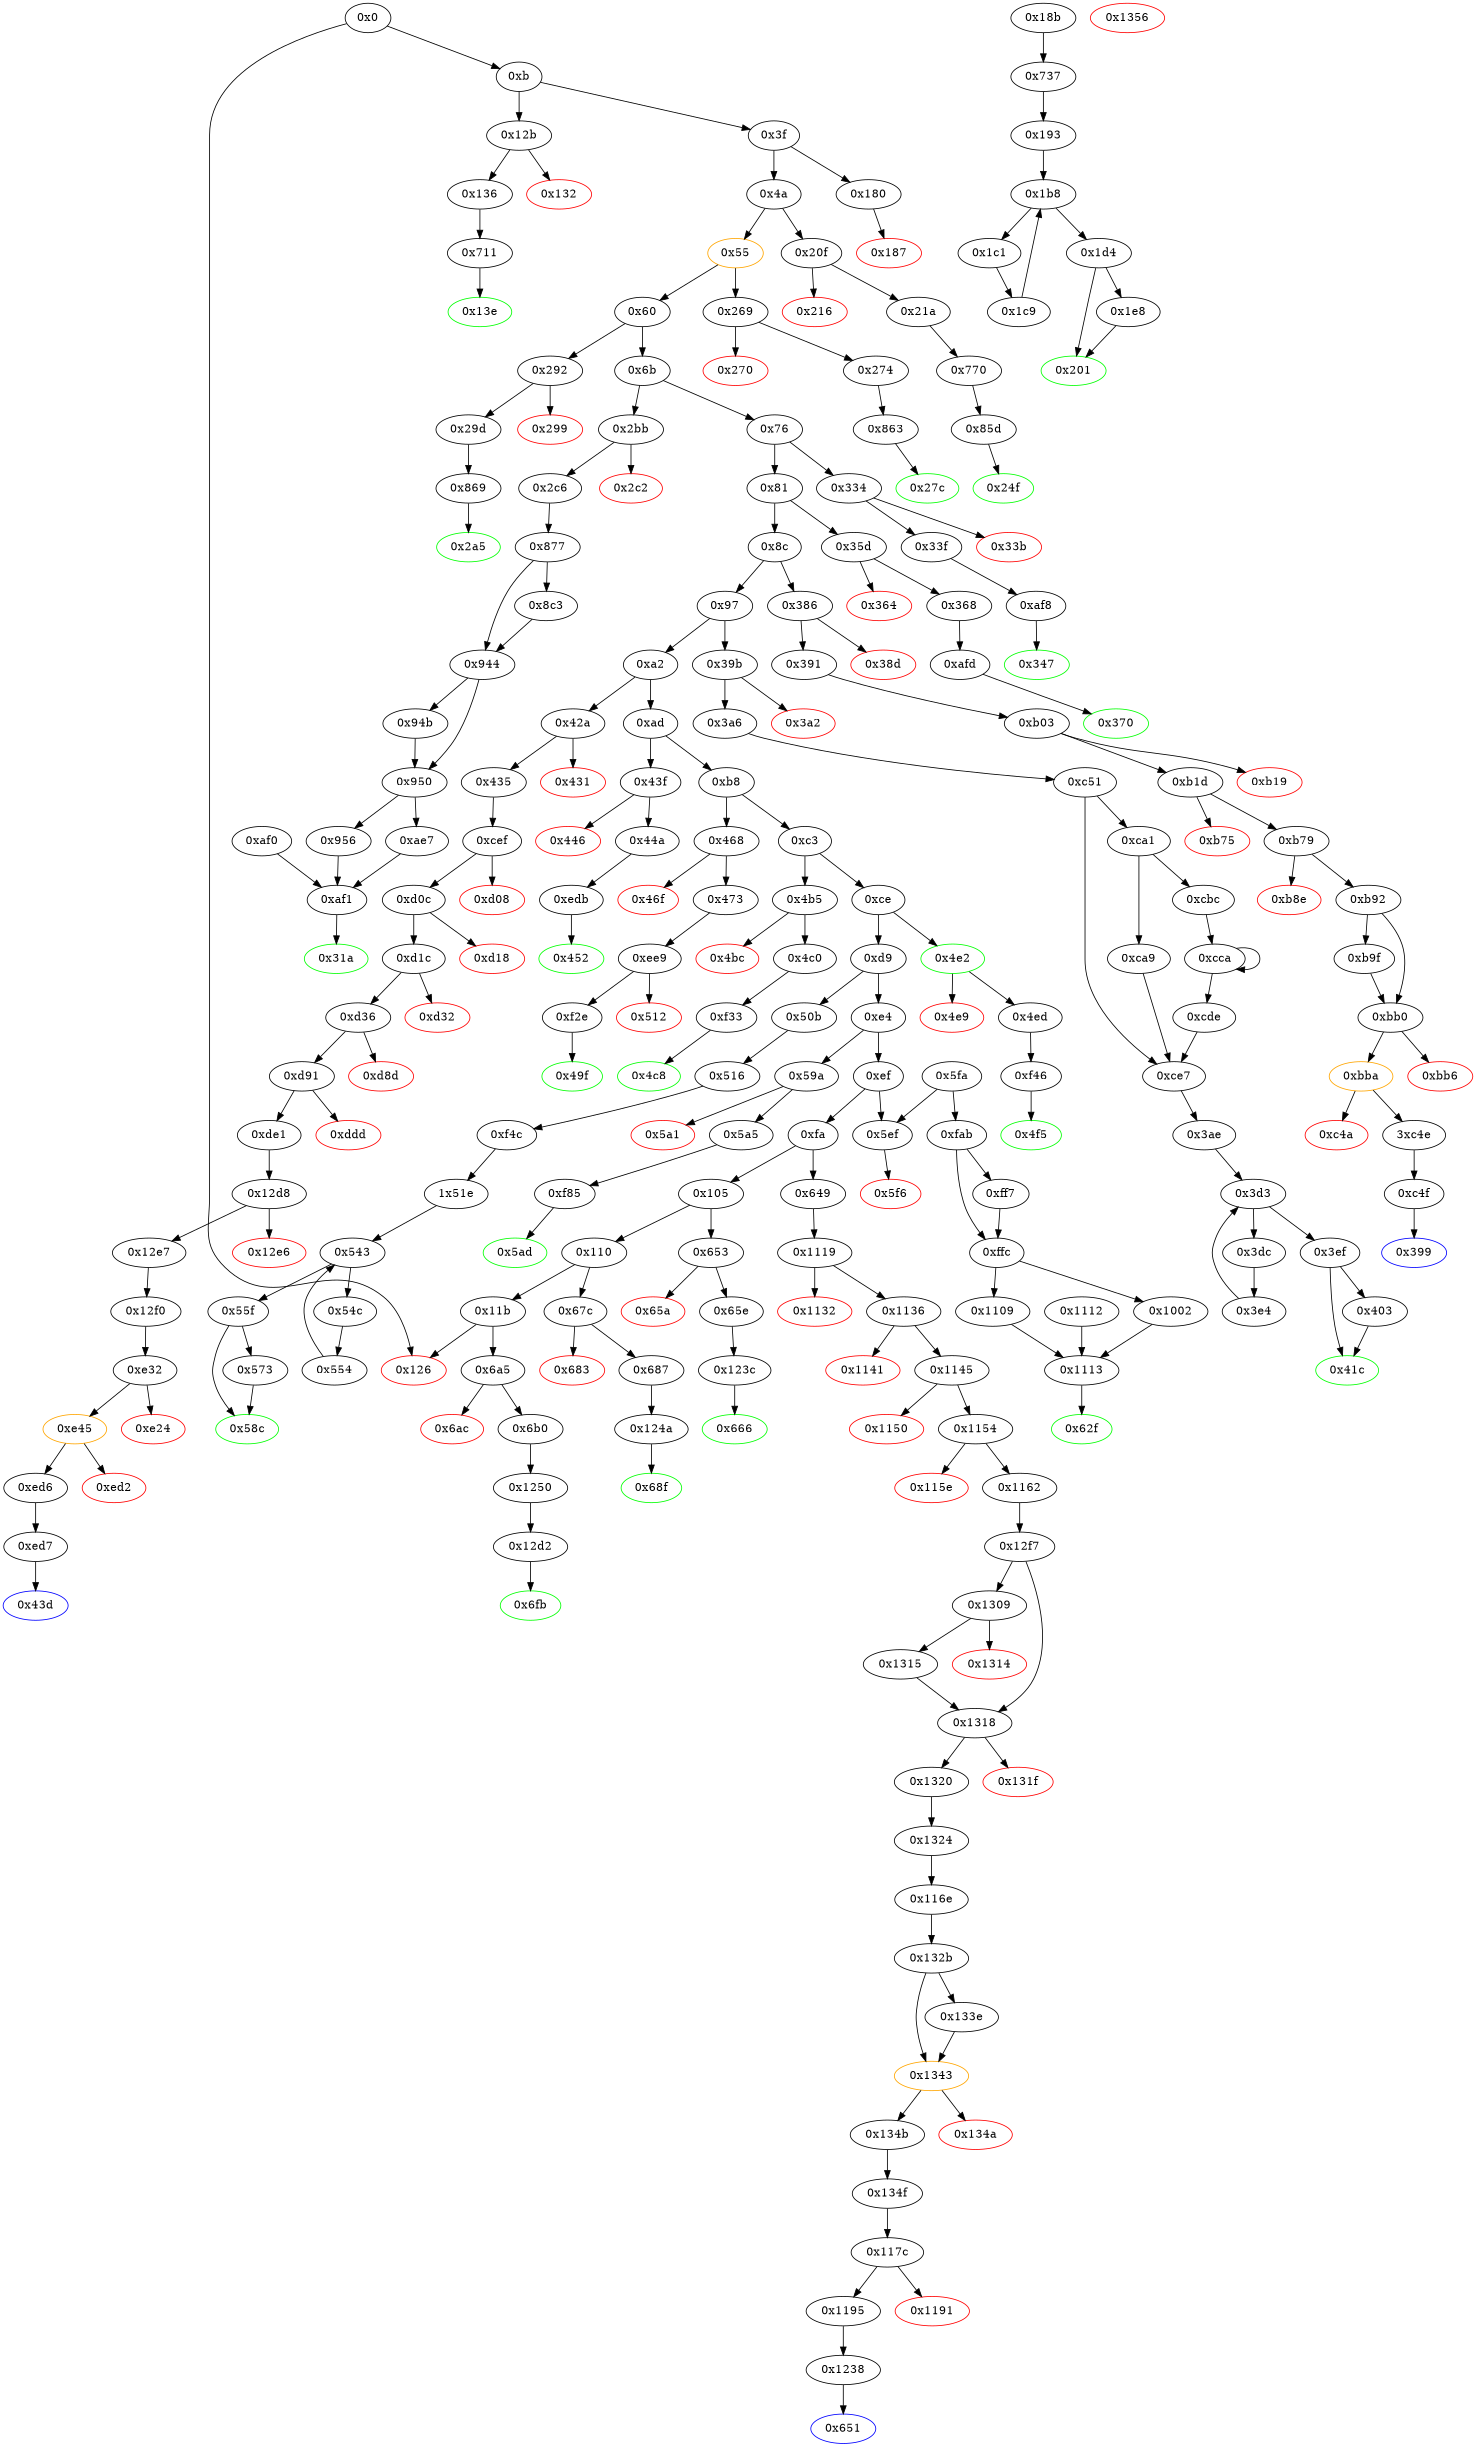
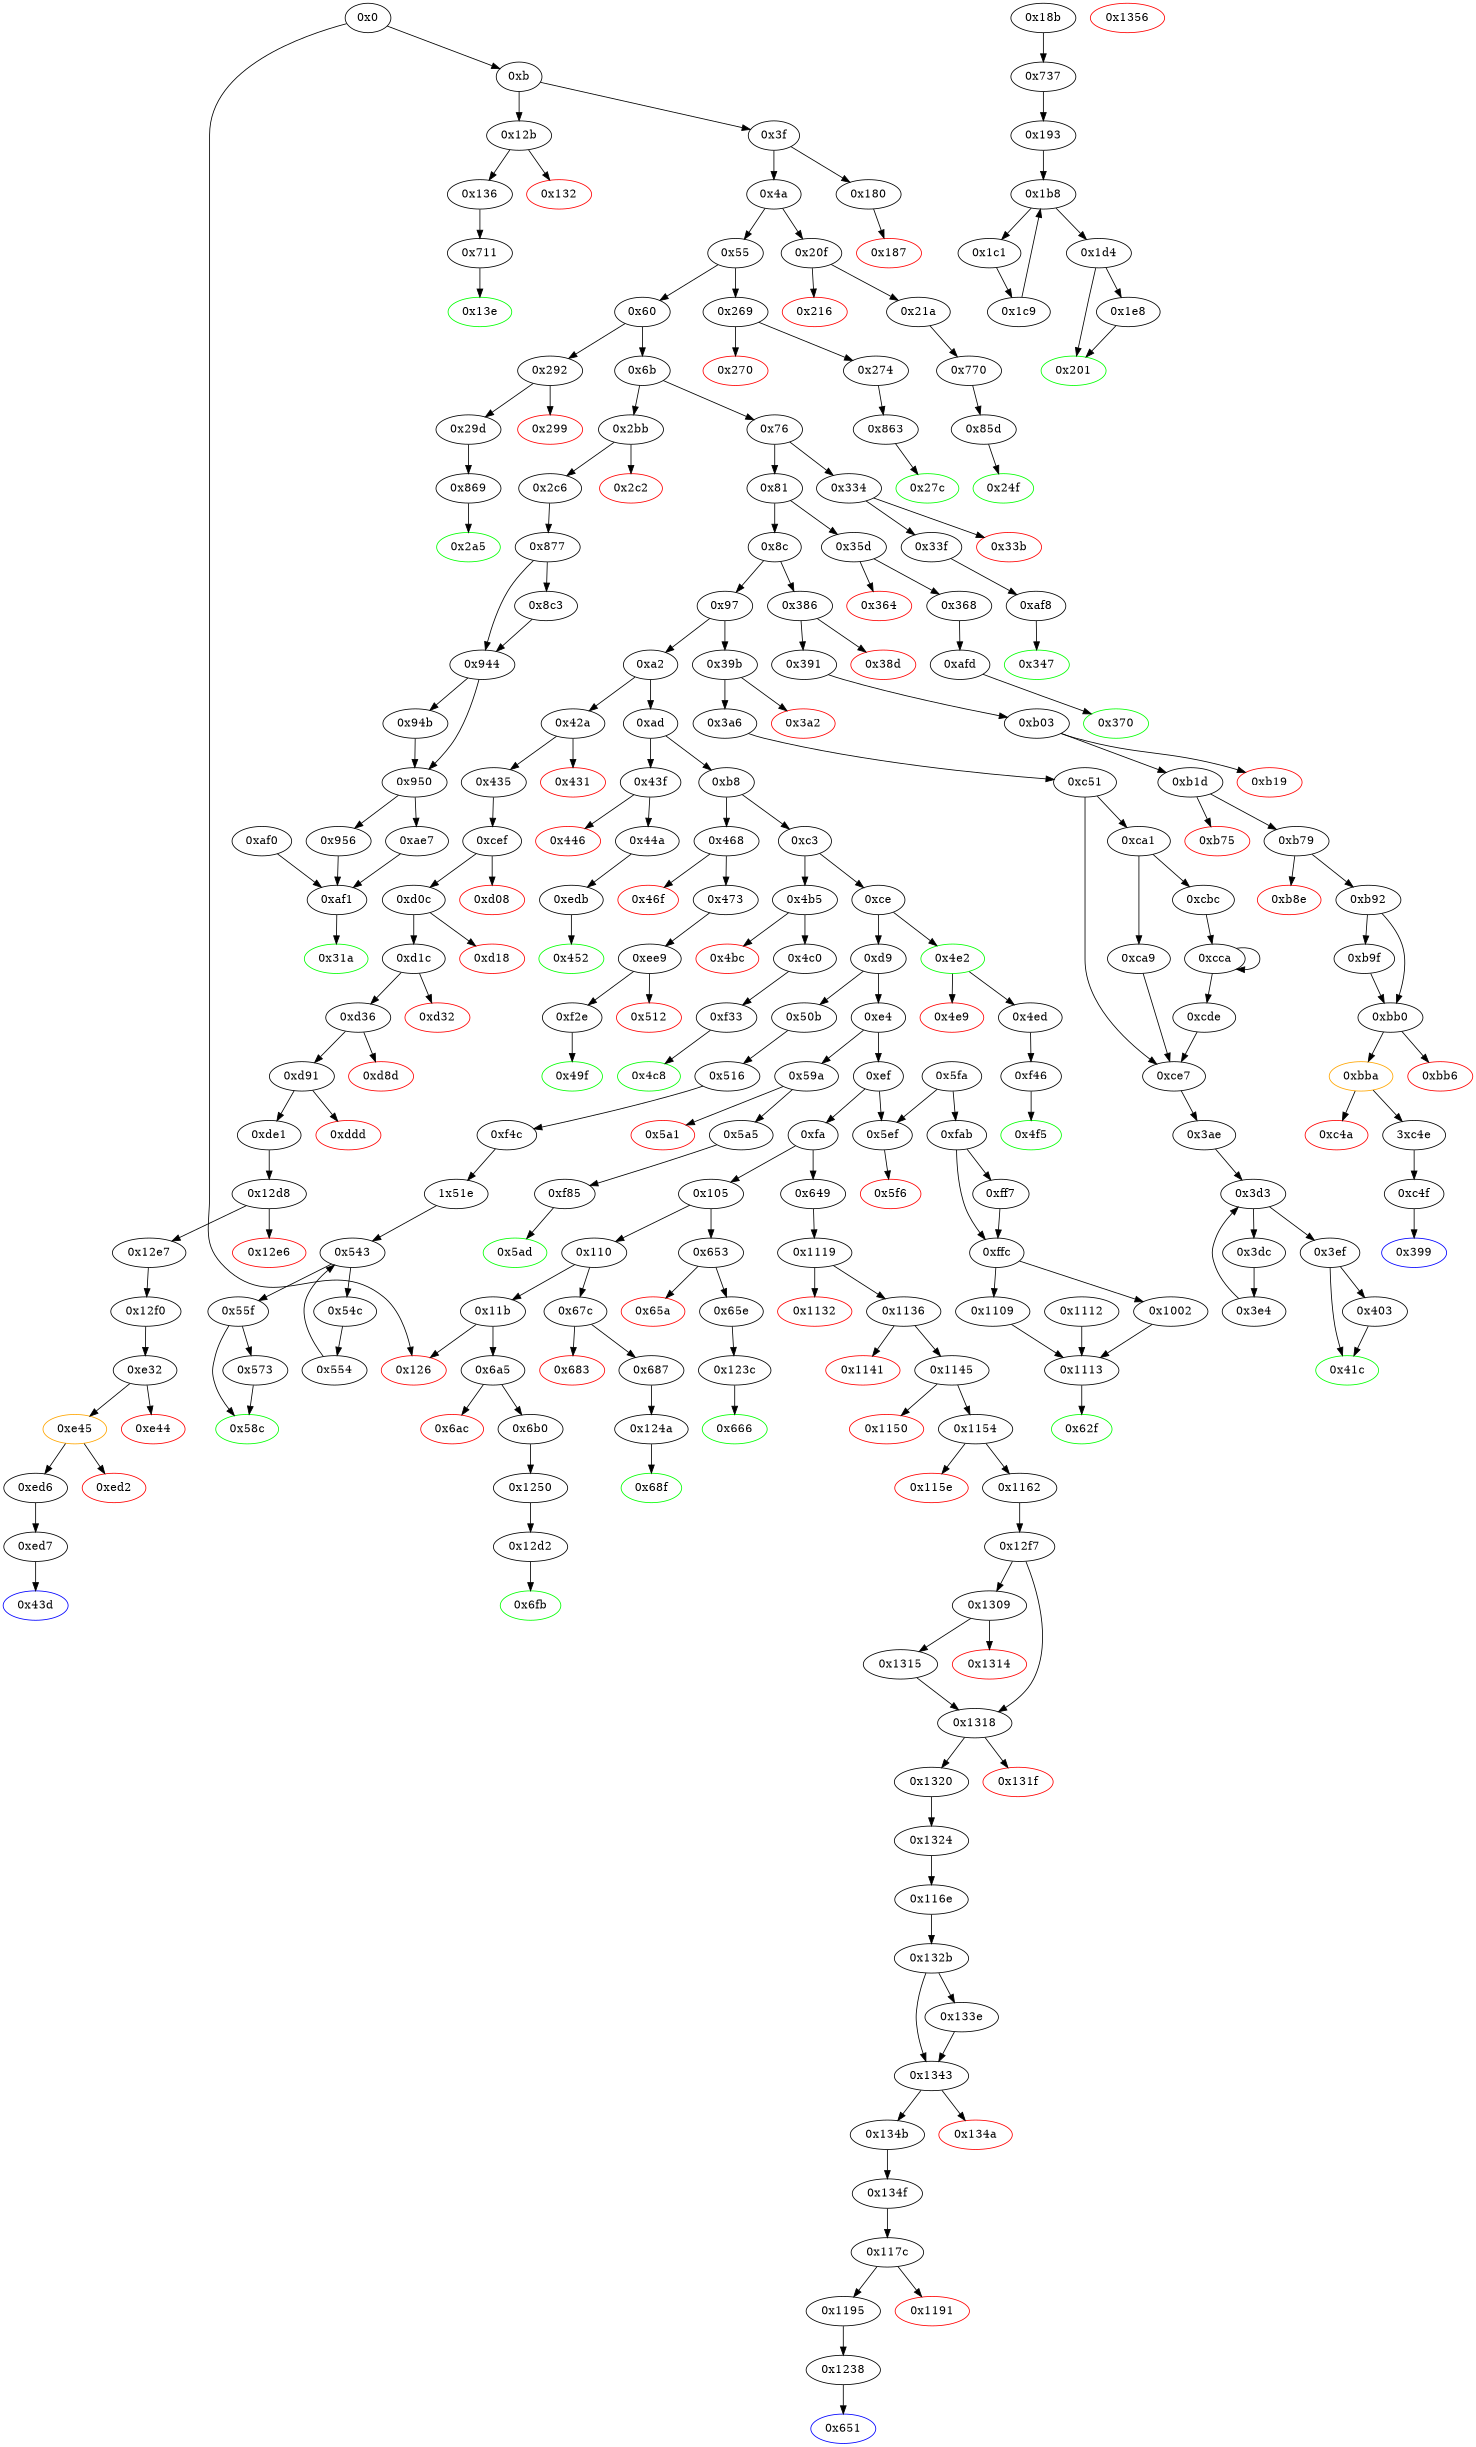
(736, 253) -> (736, 253)
(153, 1429) -> (153, 1429)
(931, 2076) -> (931, 2076)
